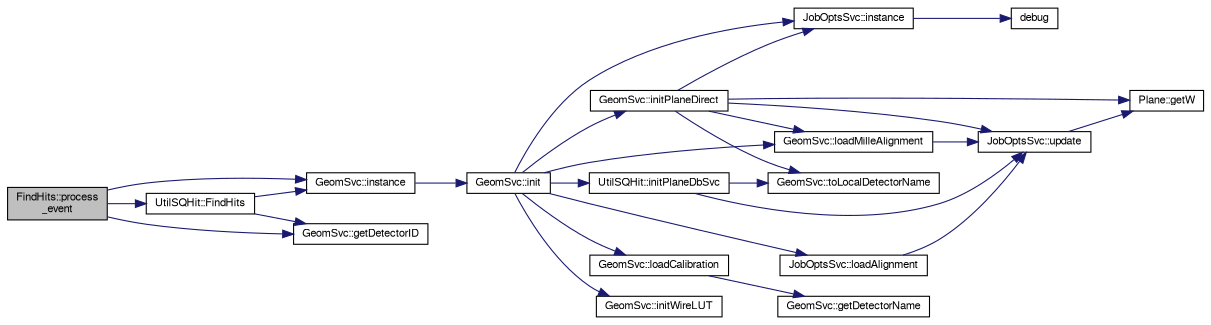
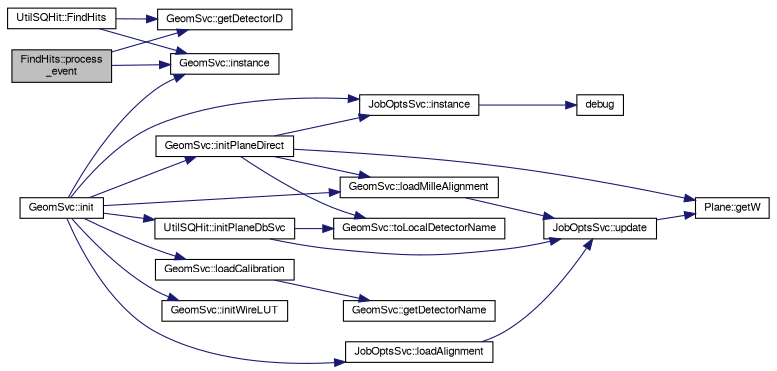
(855, 112) -> none
(435, 183) -> (113, 130)
(121, 204) -> none
